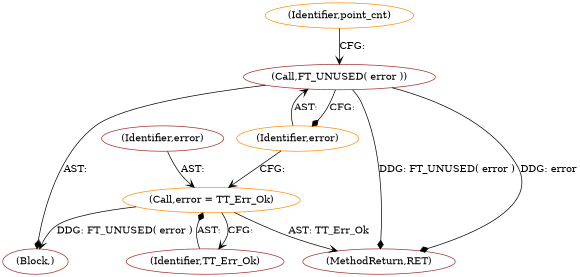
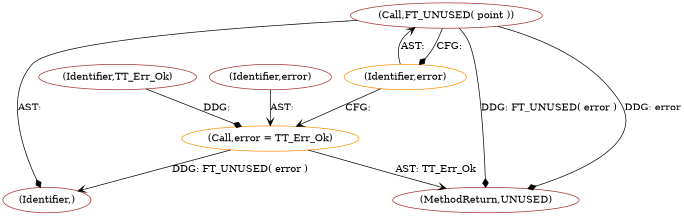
(339, 16) -> none
(339, 77) -> (446, 16)
(228, 228) -> none
(211, 231) -> (218, 108)
(35, 262) -> (47, 200)
(379, 262) -> (486, 200)
